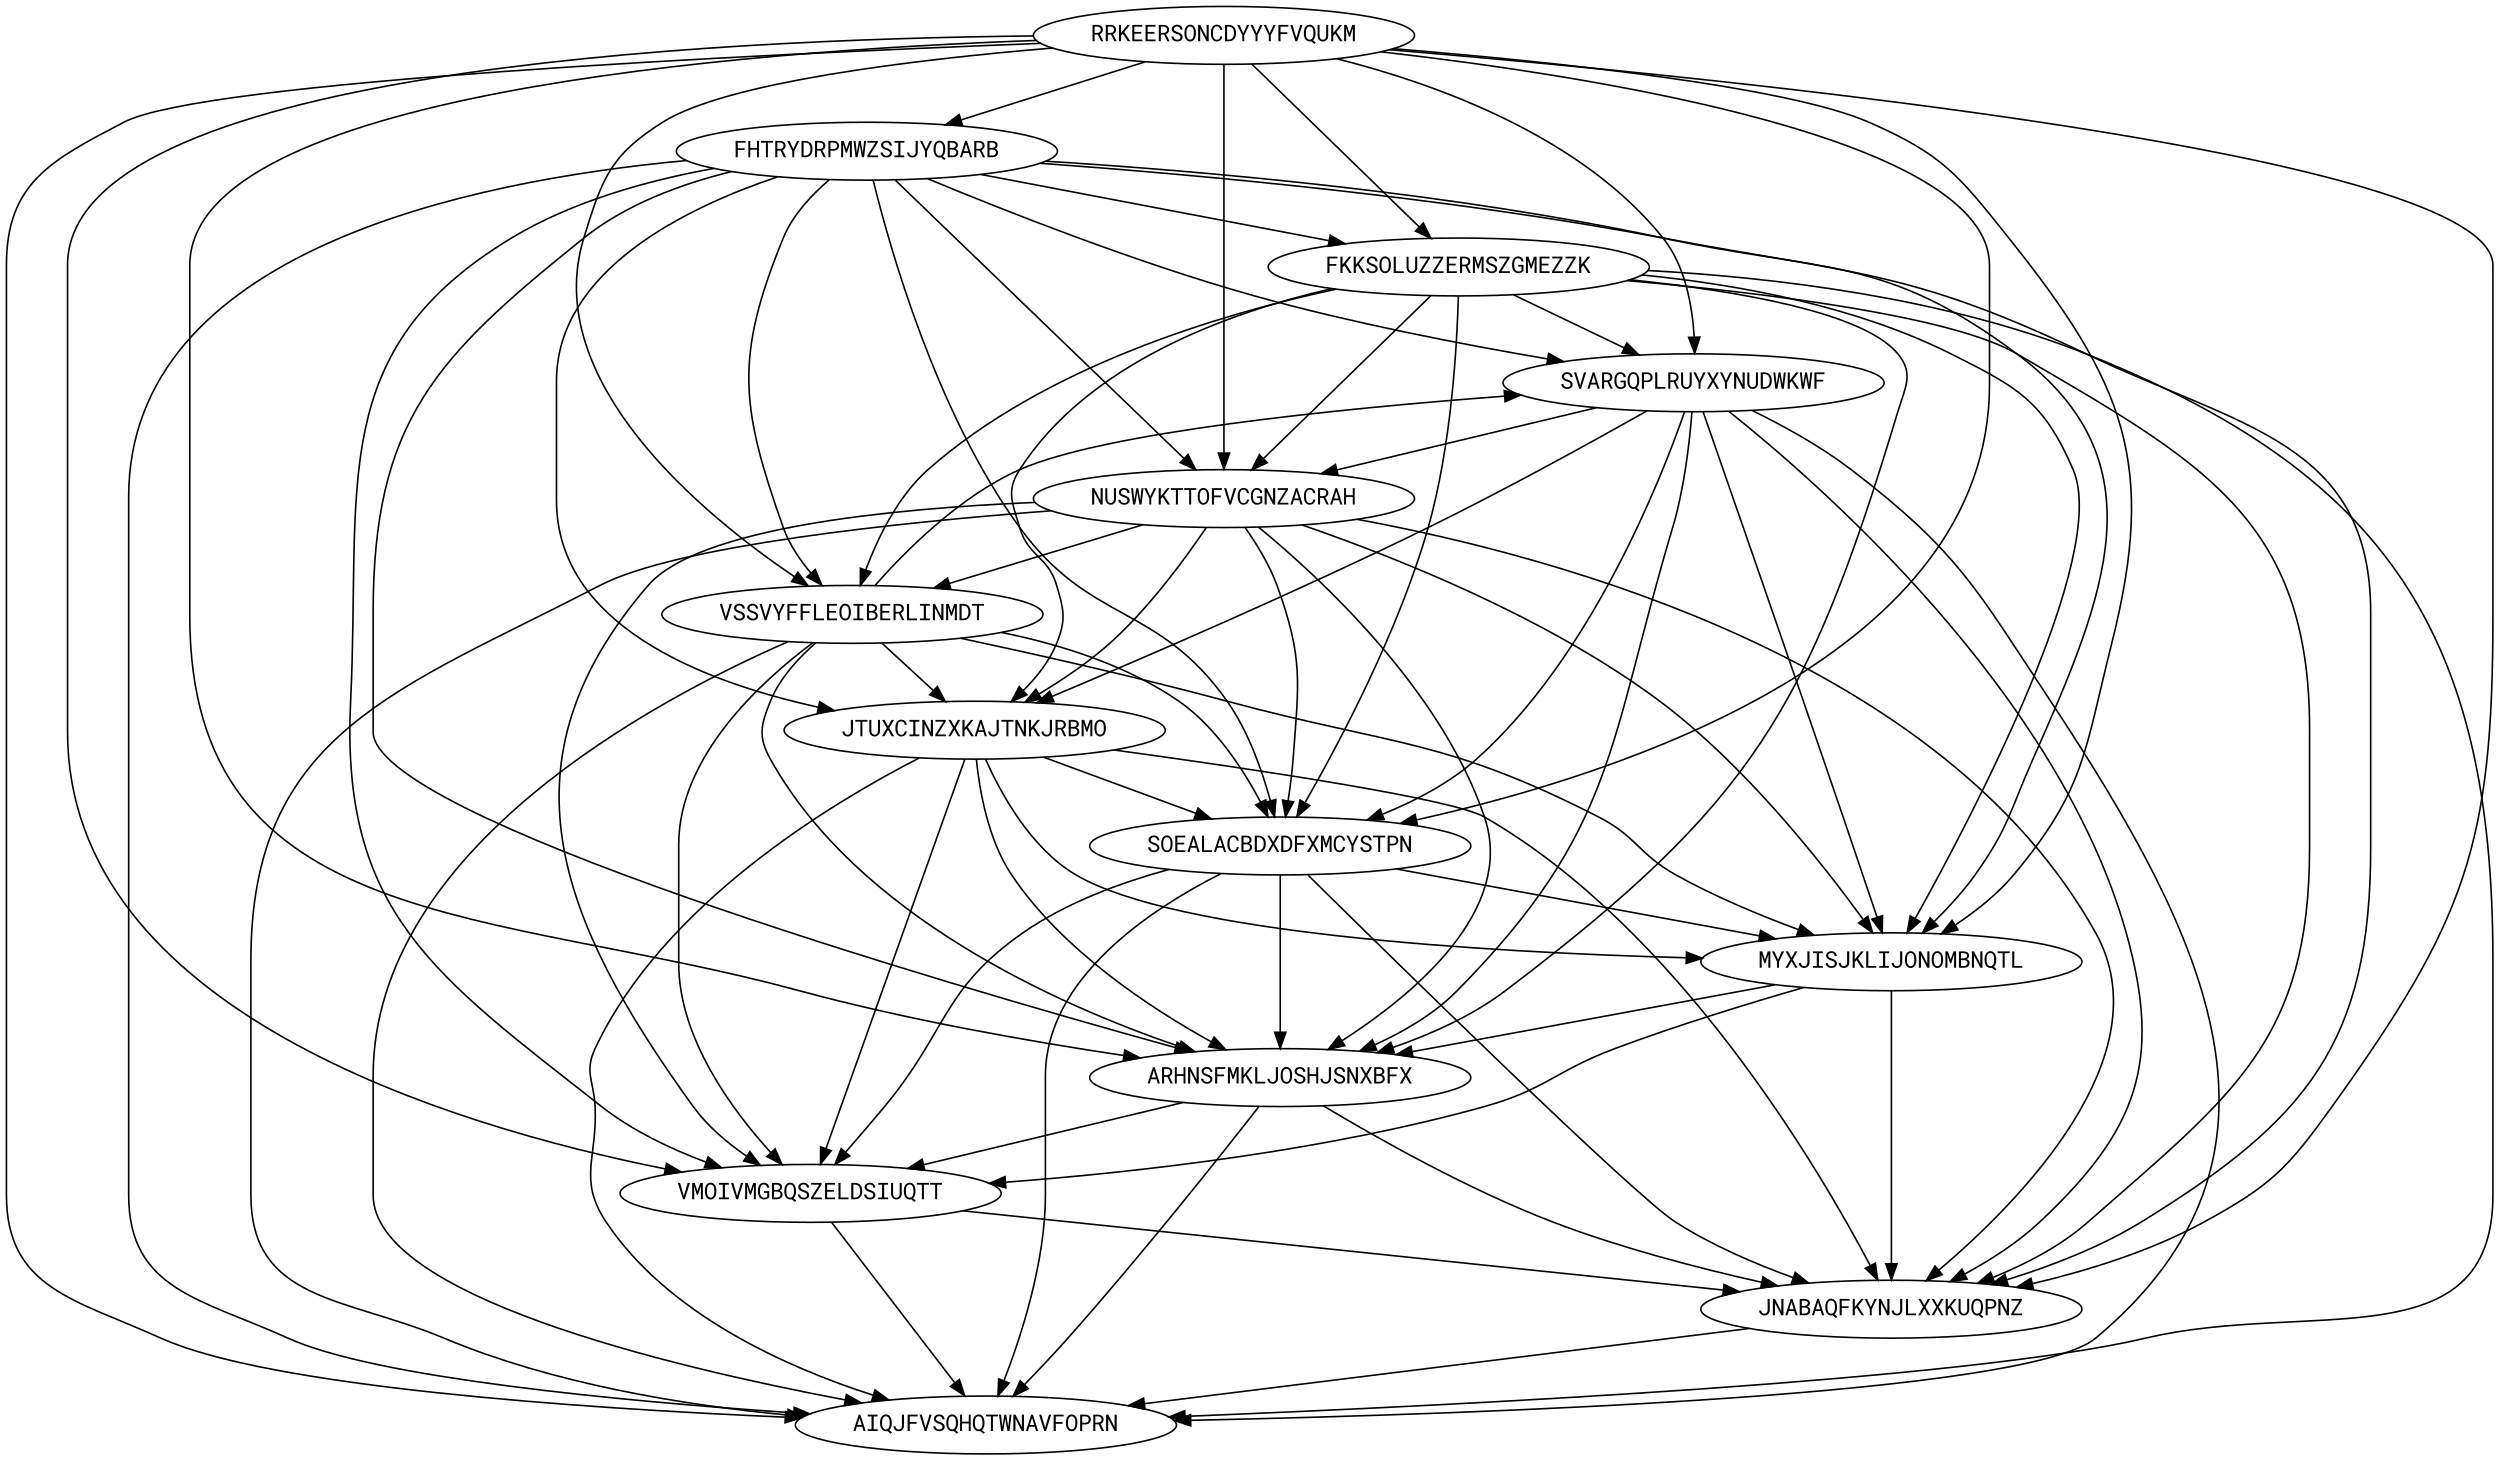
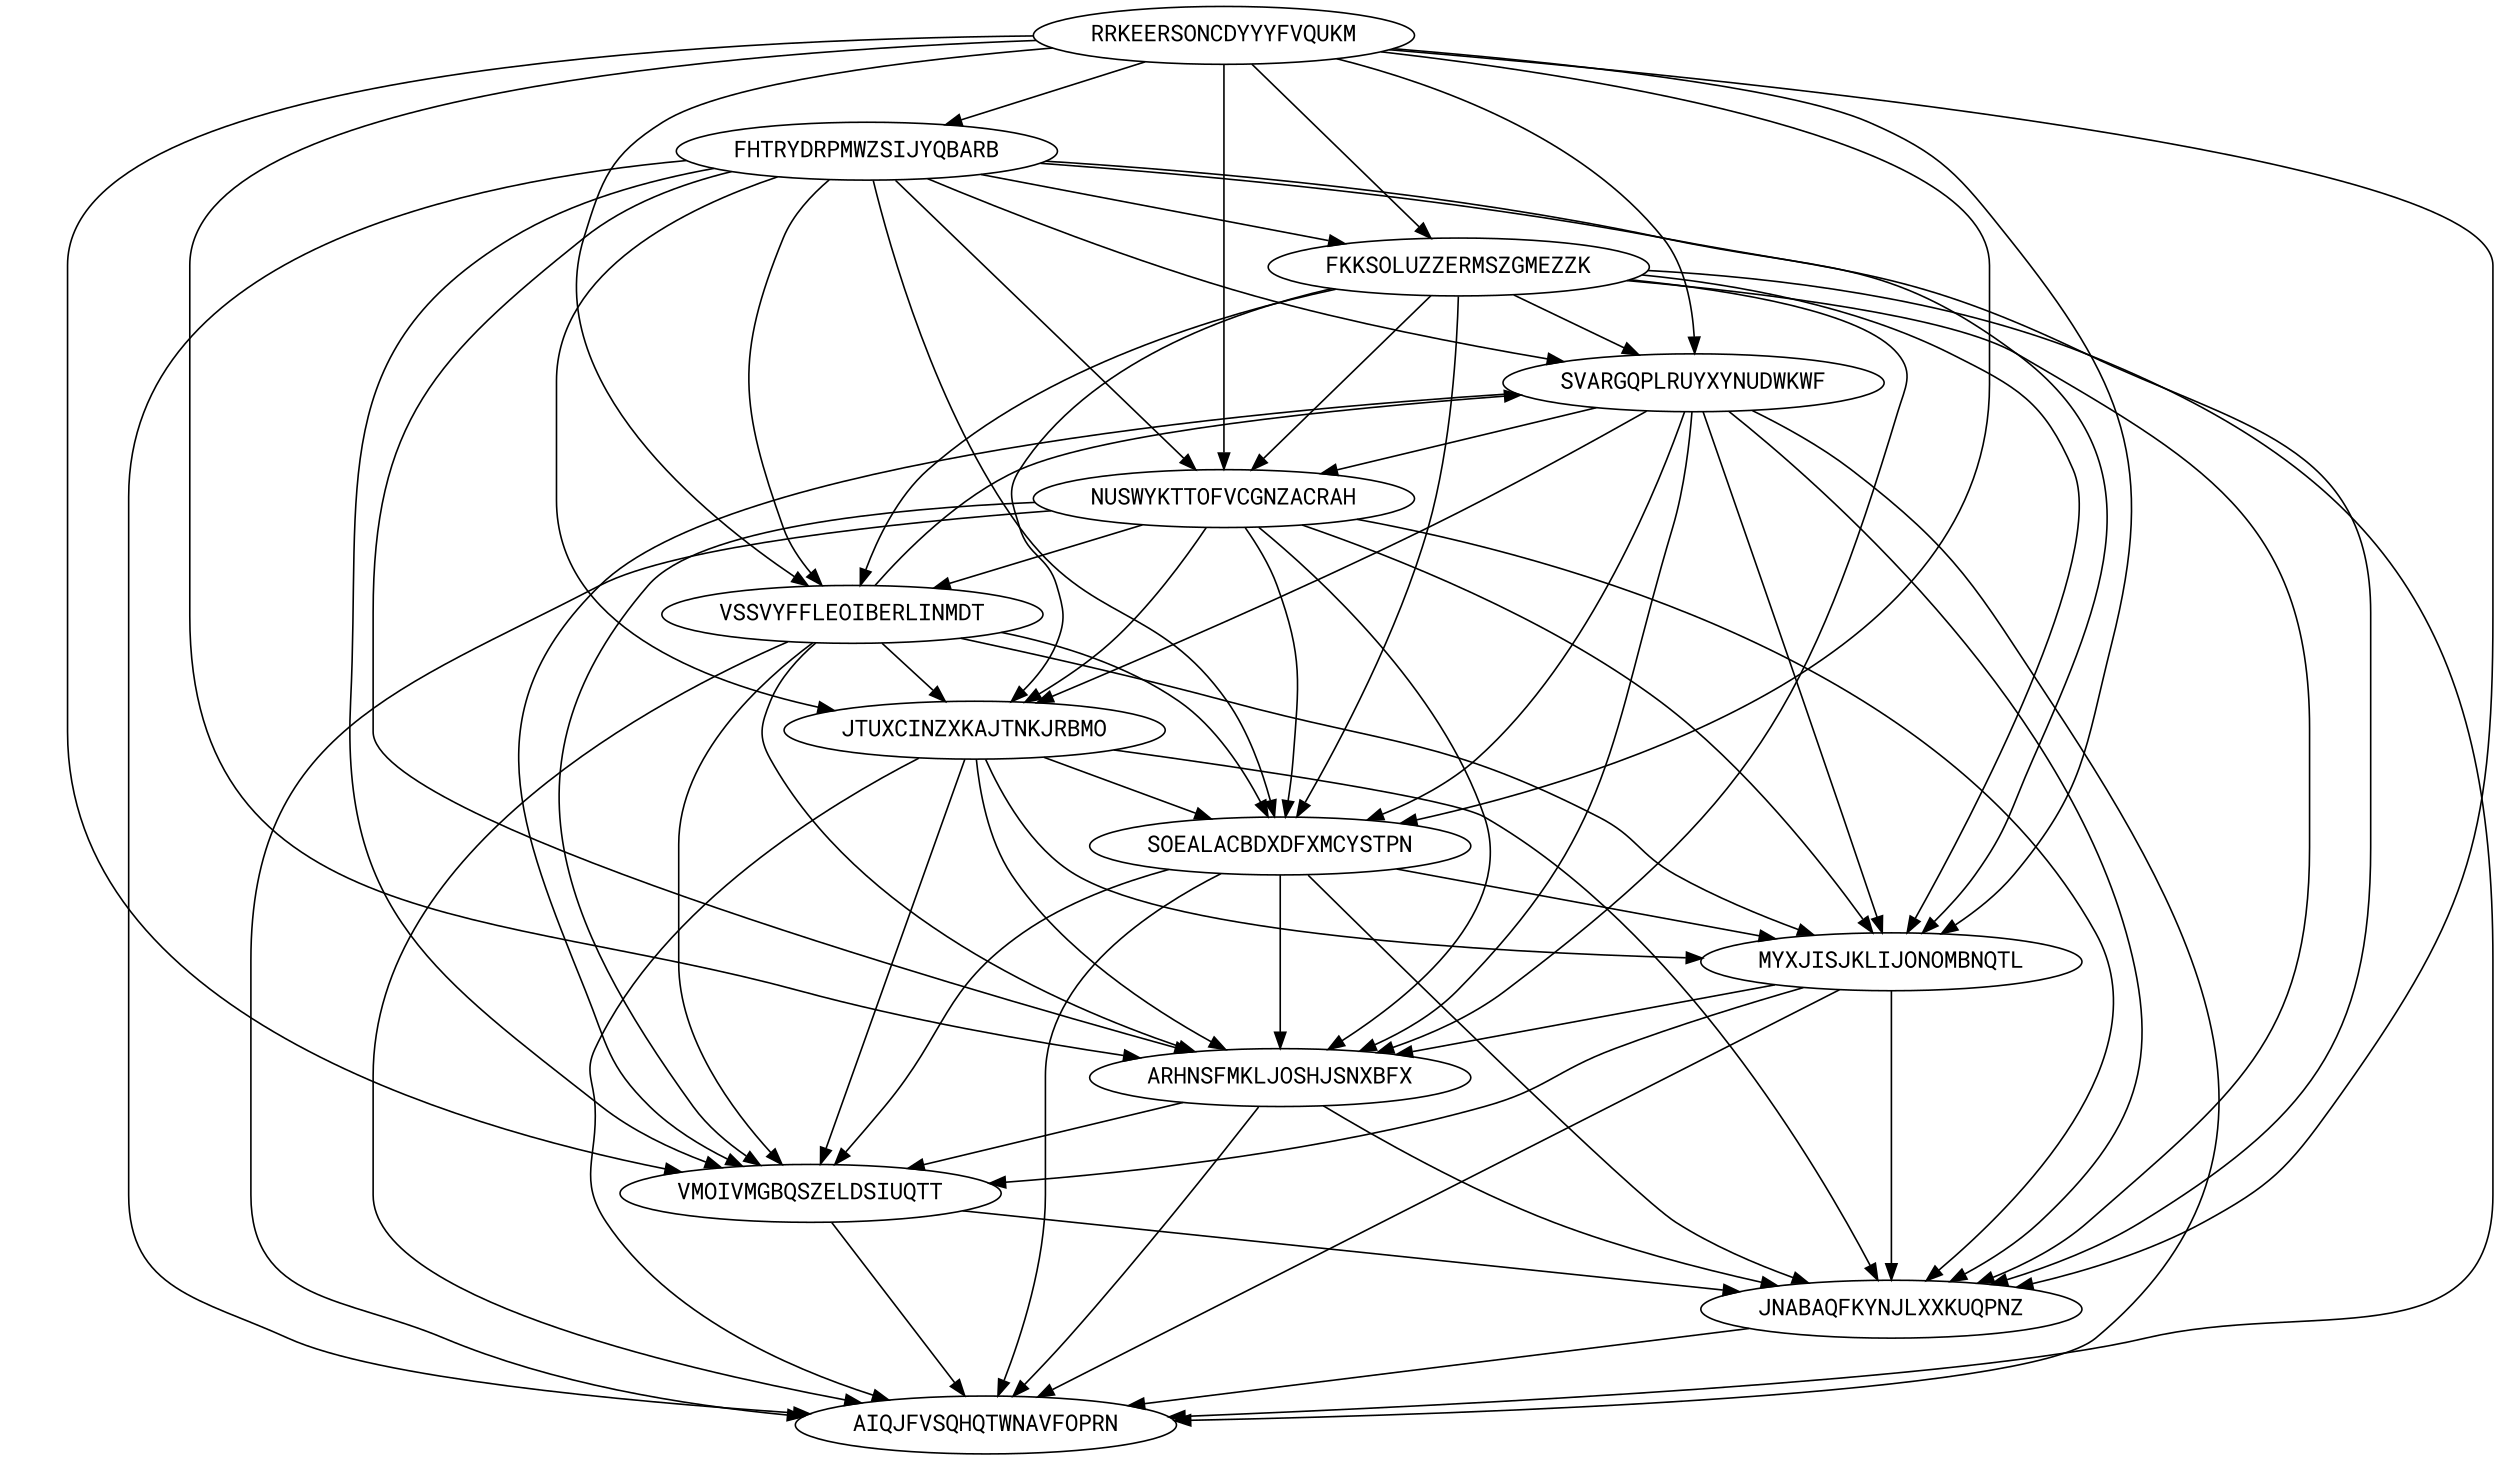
none -> (759, 505)
(6, 600) -> (1446, 1190)
